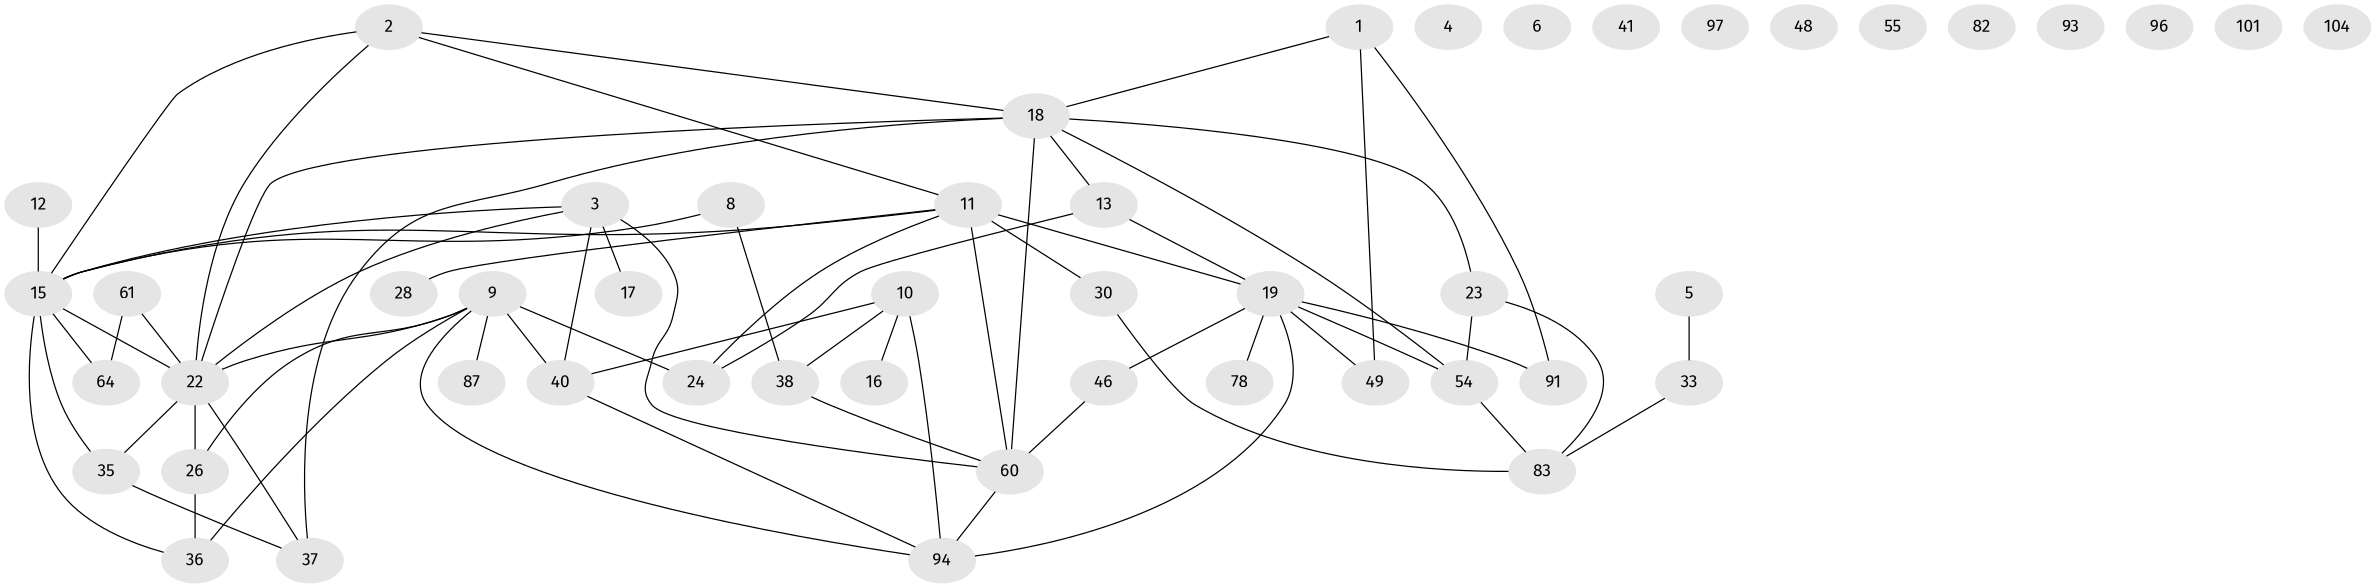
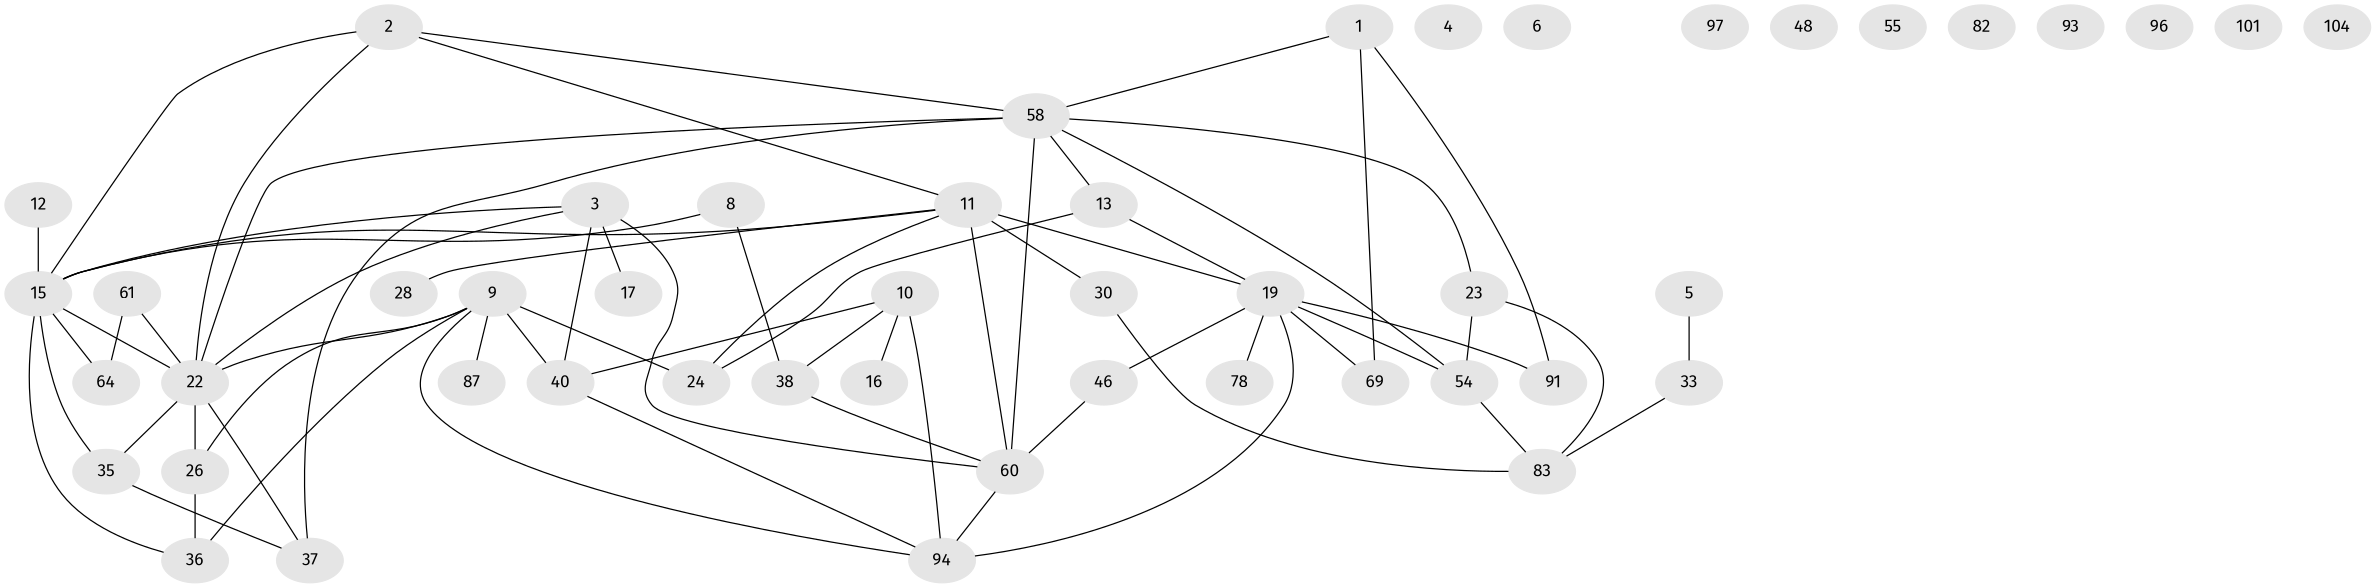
(1626, 27) -> none
(1036, 116) -> (1036, 116)
(1375, 383) -> (1375, 383)
